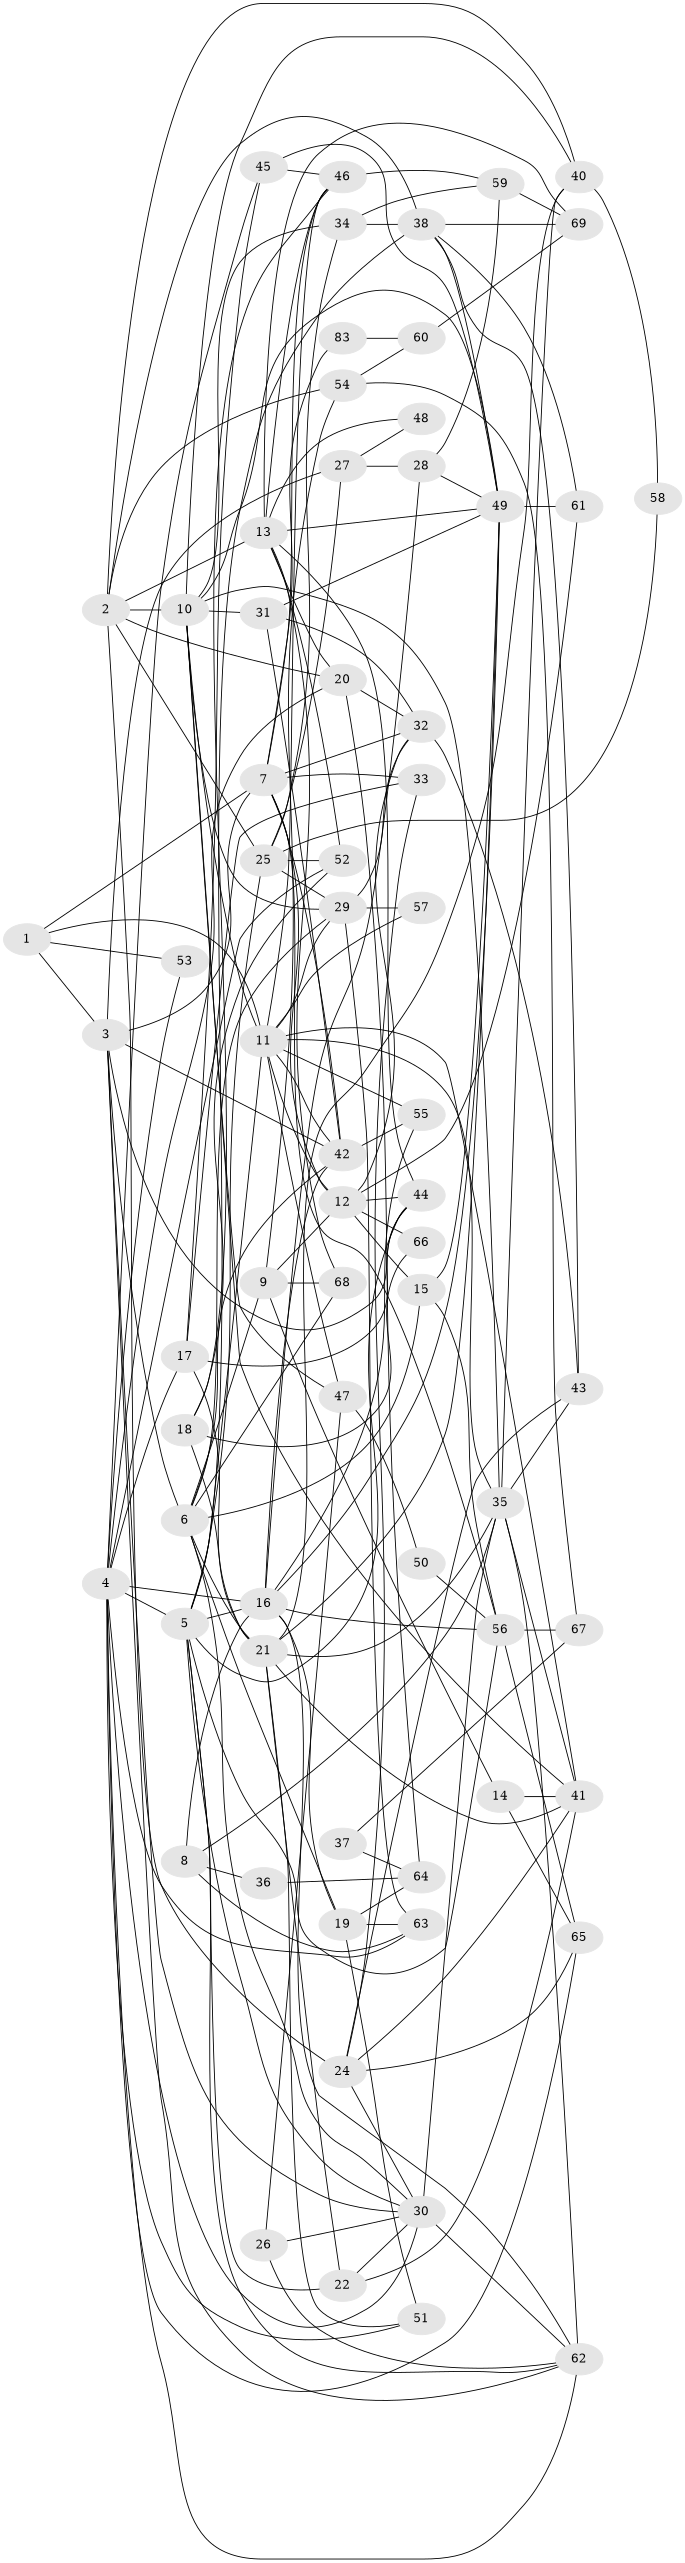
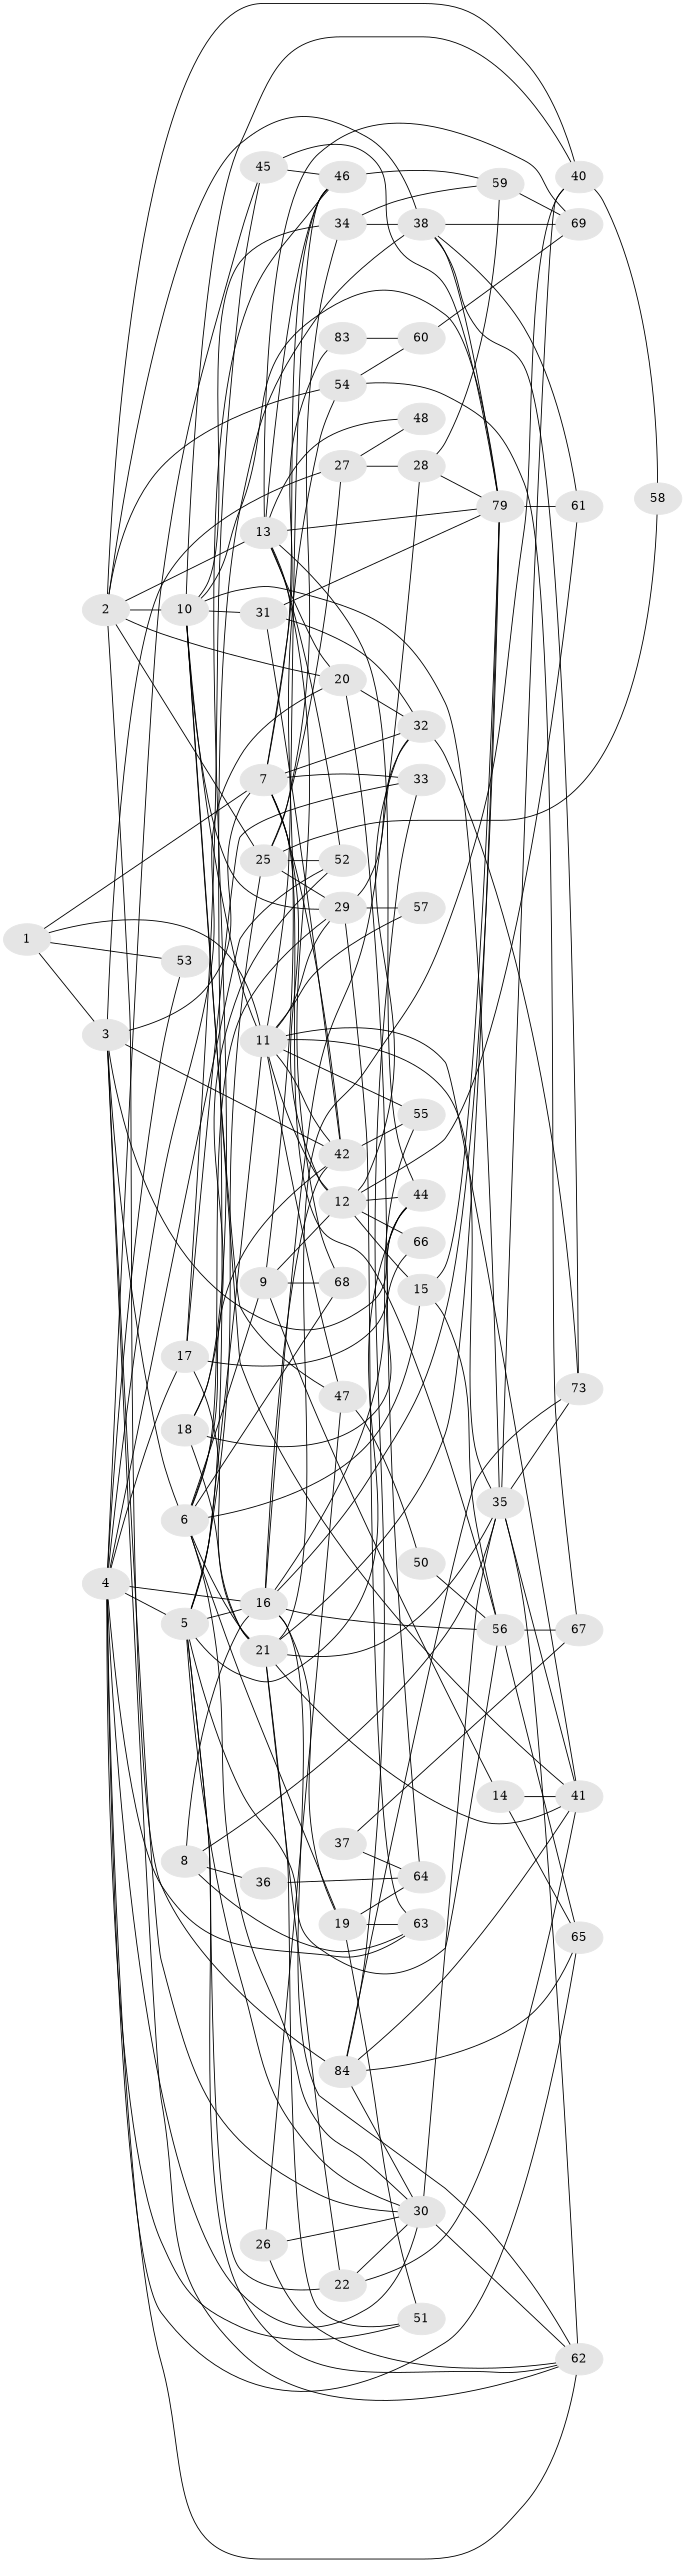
(500, 507) -> (500, 507)
(579, 1389) -> (579, 1389)
(343, 2072) -> (343, 2072)
